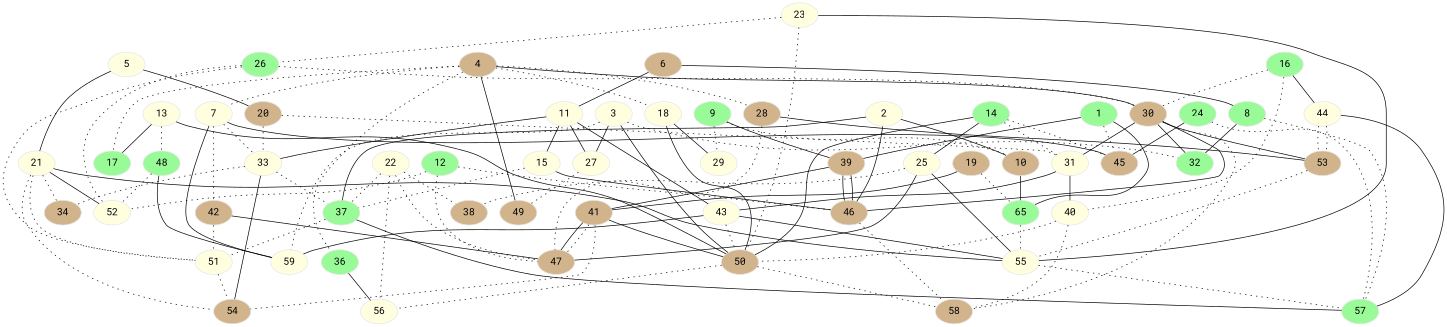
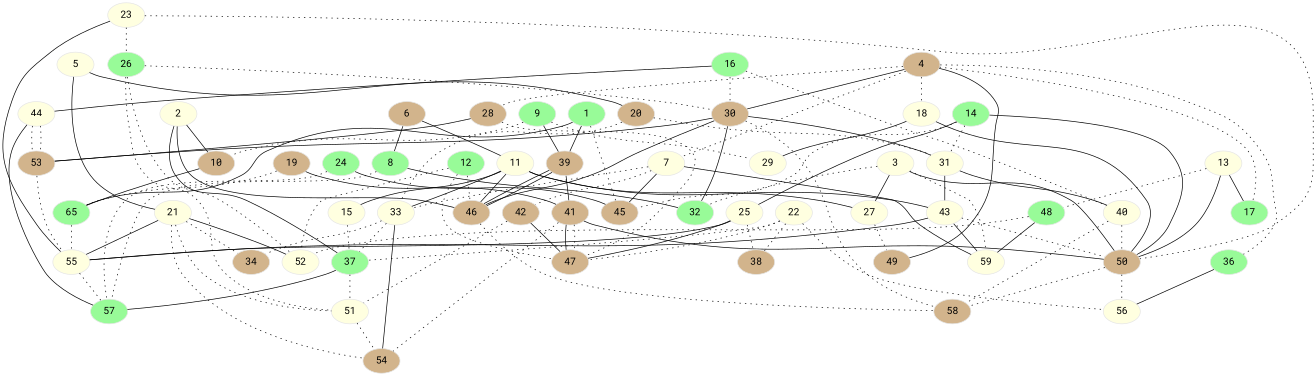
(693, 193) -> (493, 188)
